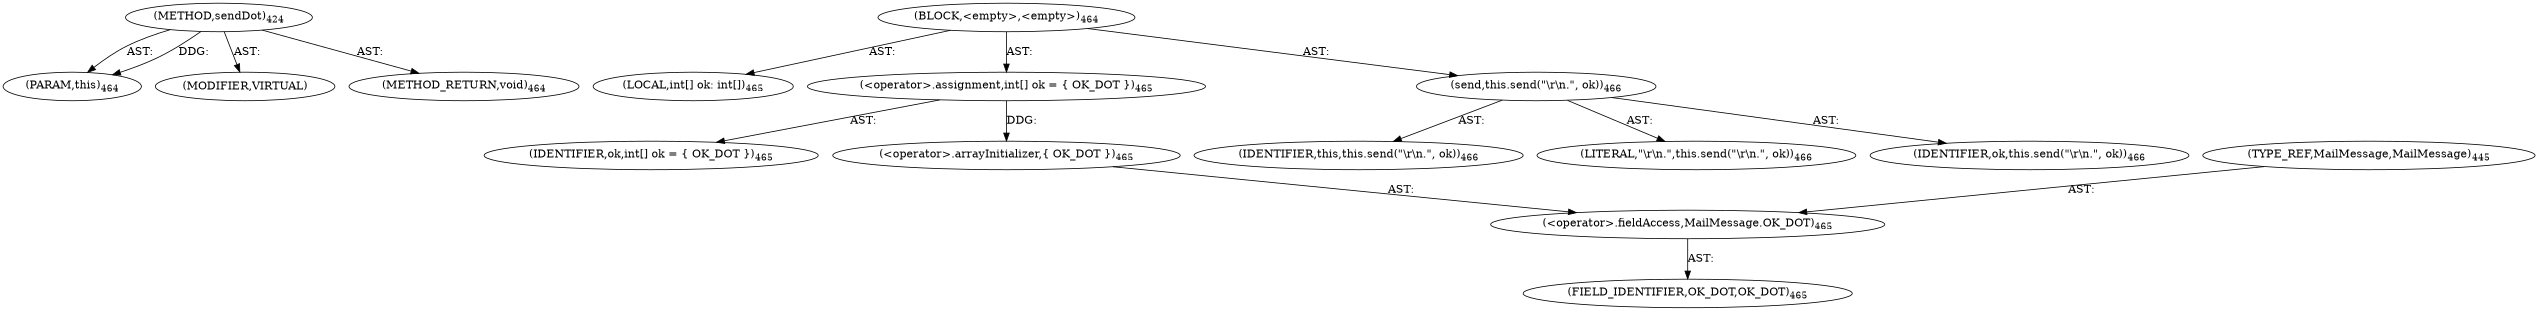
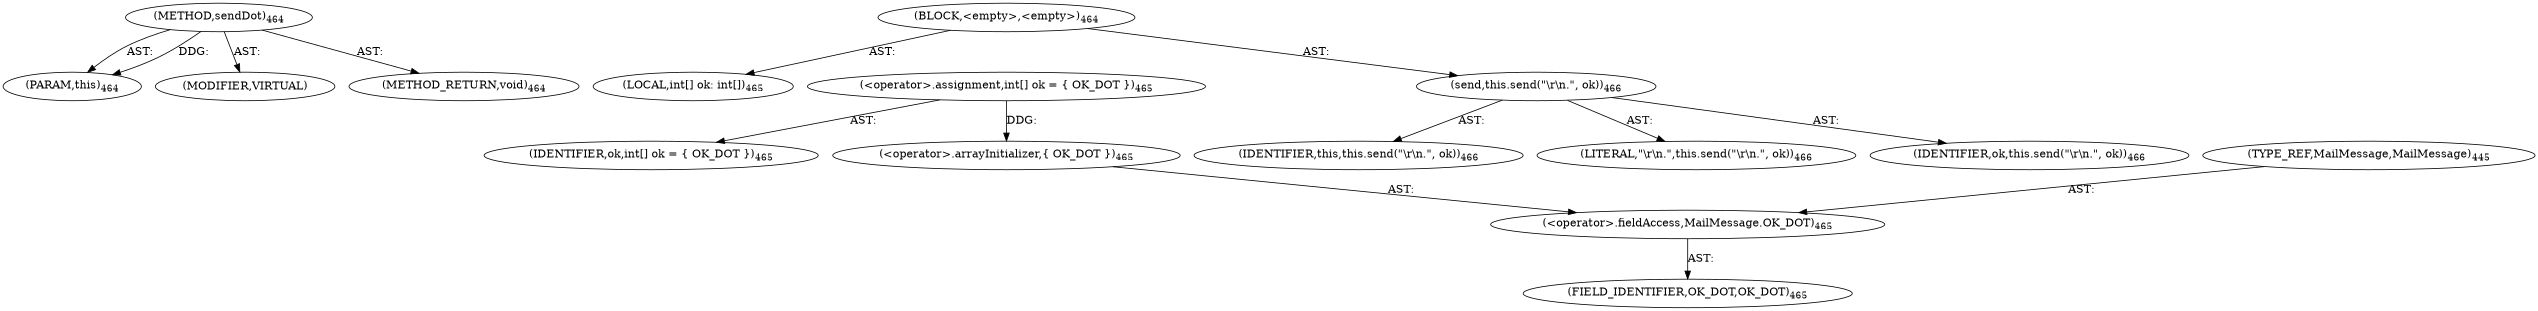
(275, 16) -> (275, 16)
(1006, 48) -> none
